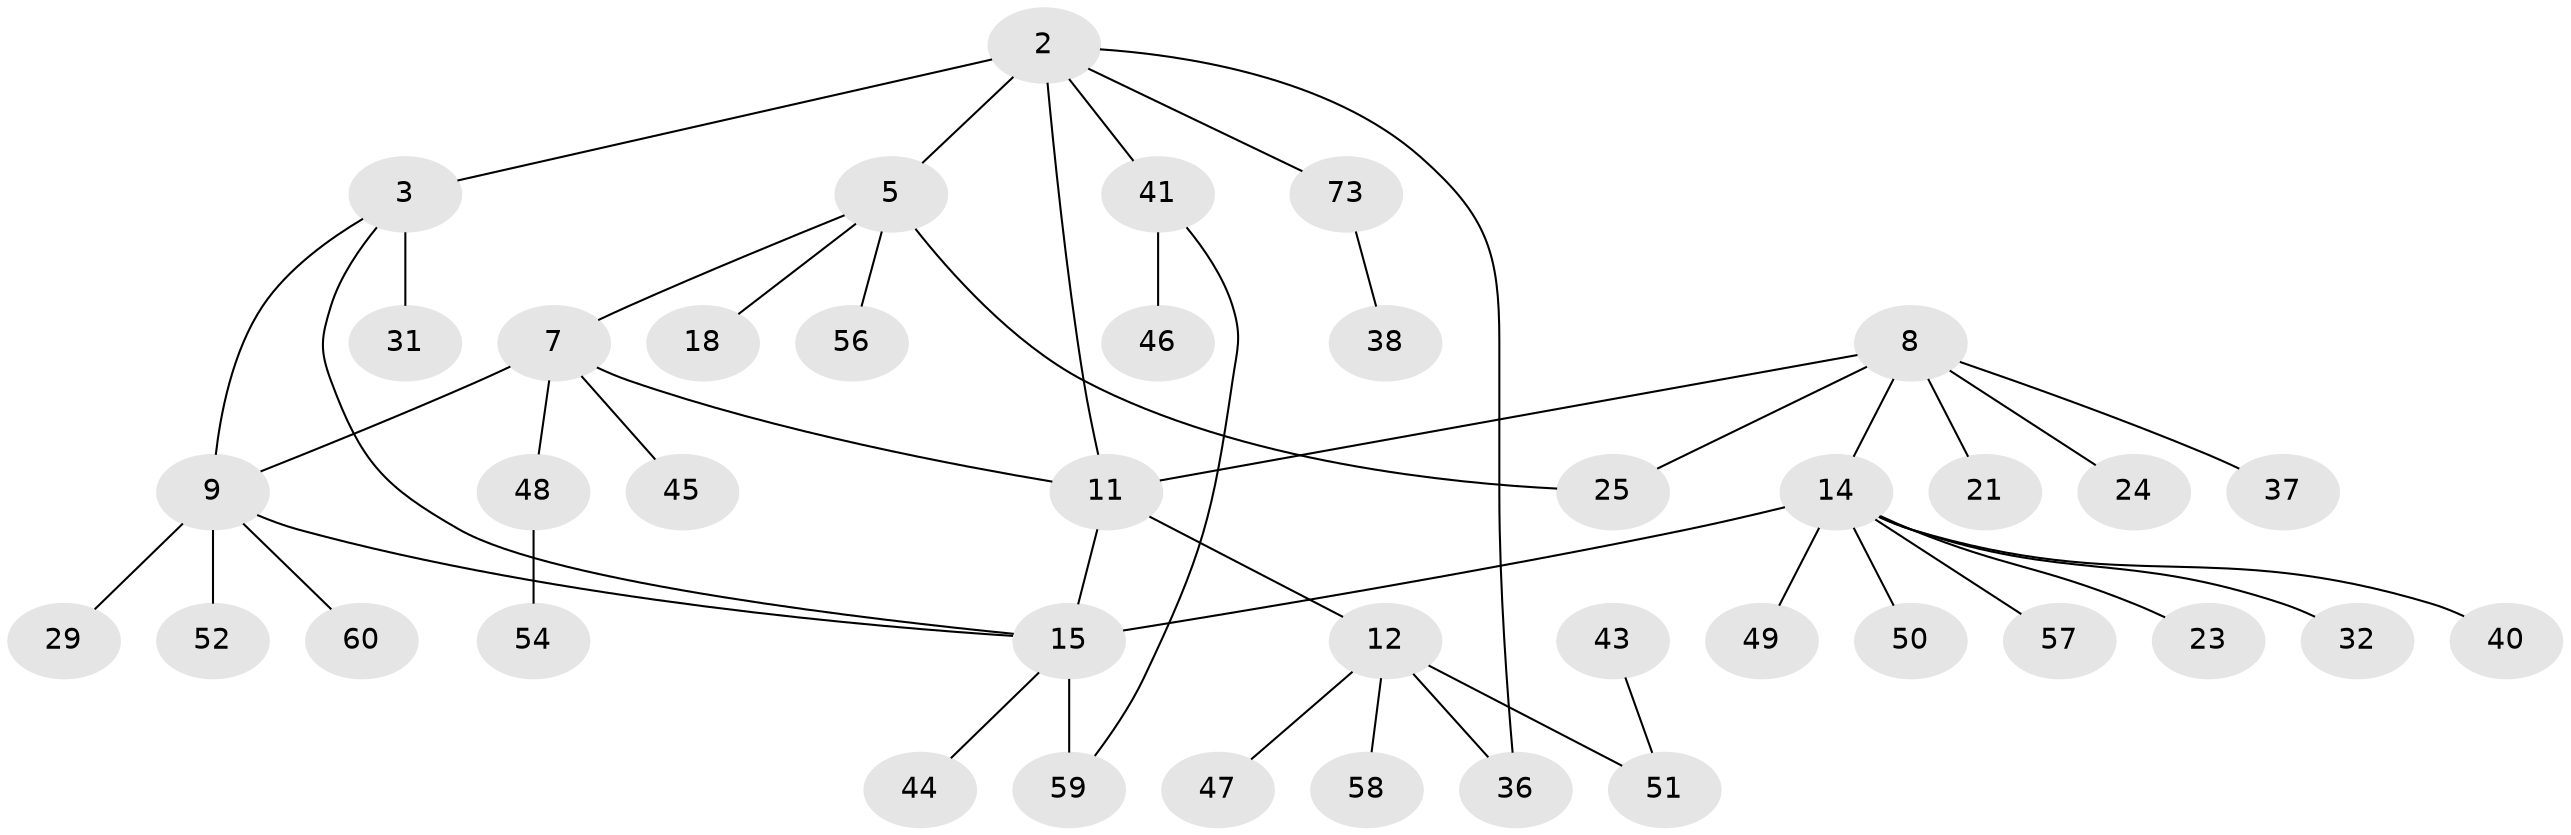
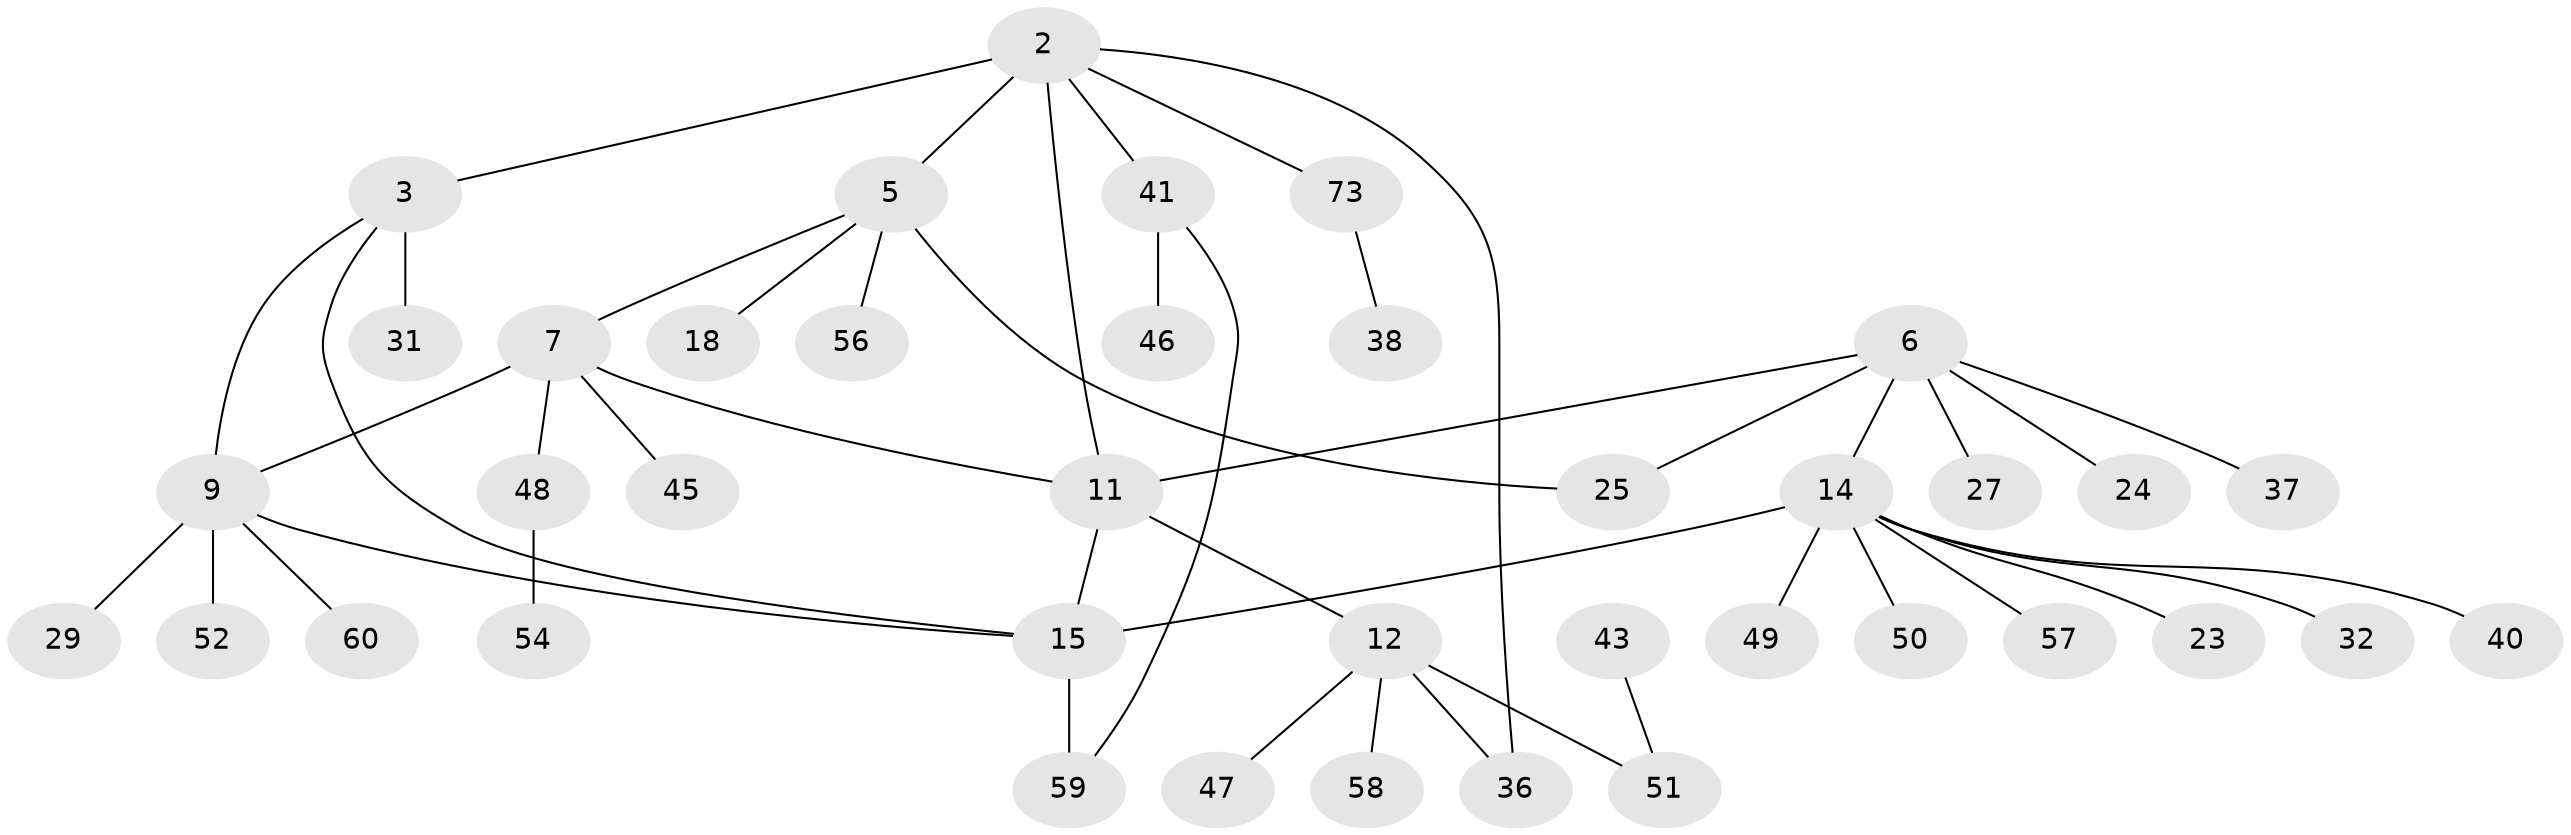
(1911, 343) -> (1911, 343)
(1985, 492) -> (1985, 492)
(920, 790) -> none
